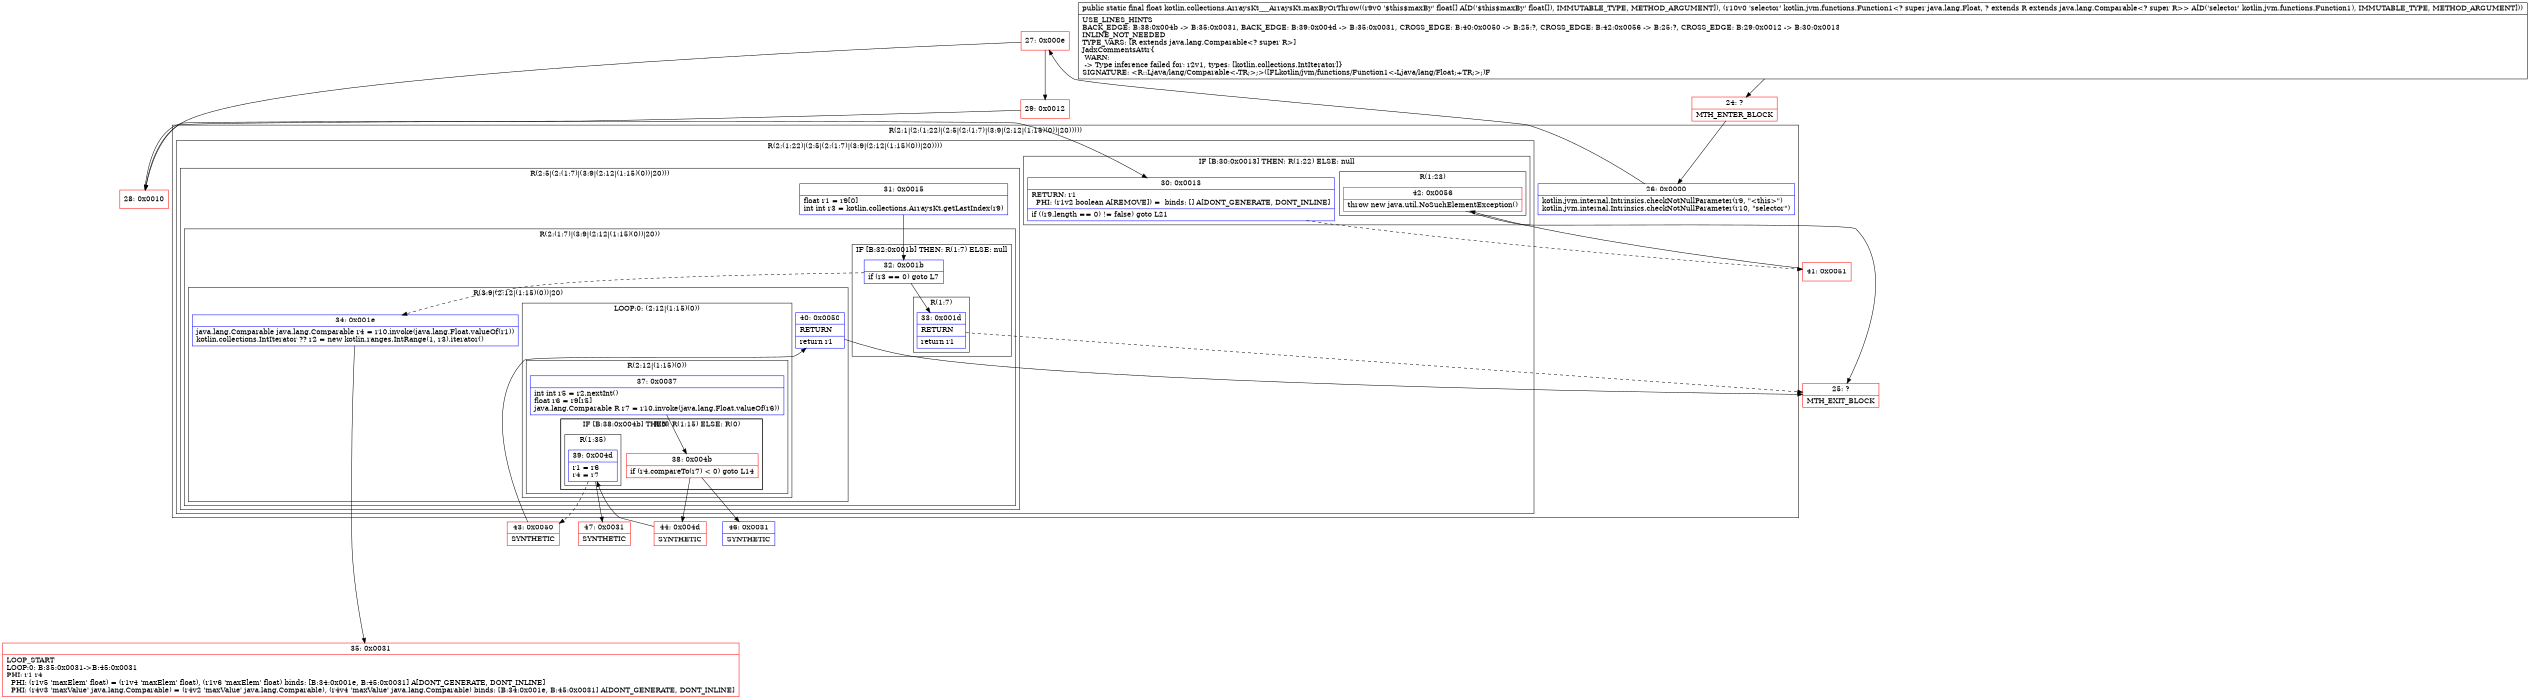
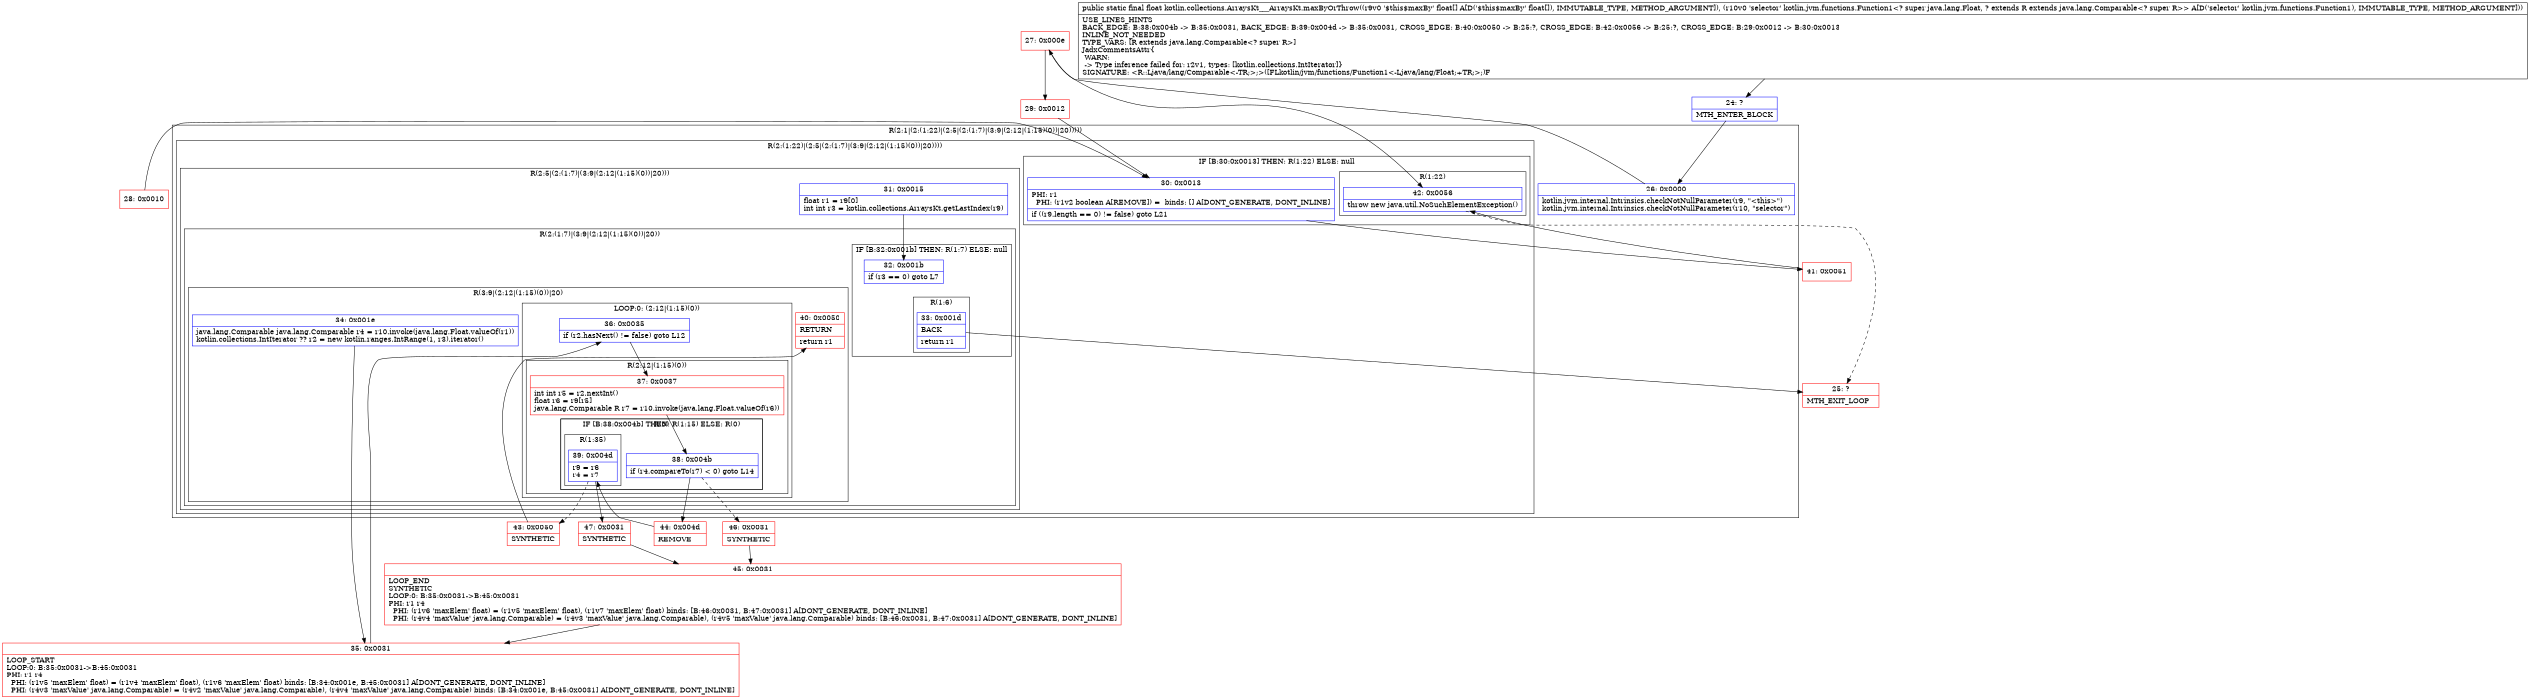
(563, 68) -> (1236, 105)
(1735, 109) -> (1735, 109)
(724, 118) -> (1102, 147)
(1433, 177) -> (1433, 177)
(1055, 195) -> (1046, 195)
(1433, 199) -> (1433, 199)
(1740, 225) -> (1740, 225)
(1552, 248) -> (1552, 248)
(634, 279) -> none
(918, 294) -> none
(941, 303) -> (941, 303)
none -> (624, 330)
(820, 330) -> (820, 330)
(937, 330) -> (932, 330)
(1382, 362) -> (1382, 362)
(1320, 383) -> none
(657, 395) -> (657, 395)
(1841, 401) -> (1838, 401)
(692, 466) -> (692, 466)
(586, 468) -> (586, 468)
(719, 498) -> (719, 498)
(749, 534) -> (749, 534)
(680, 539) -> (675, 539)
none -> (753, 594)
